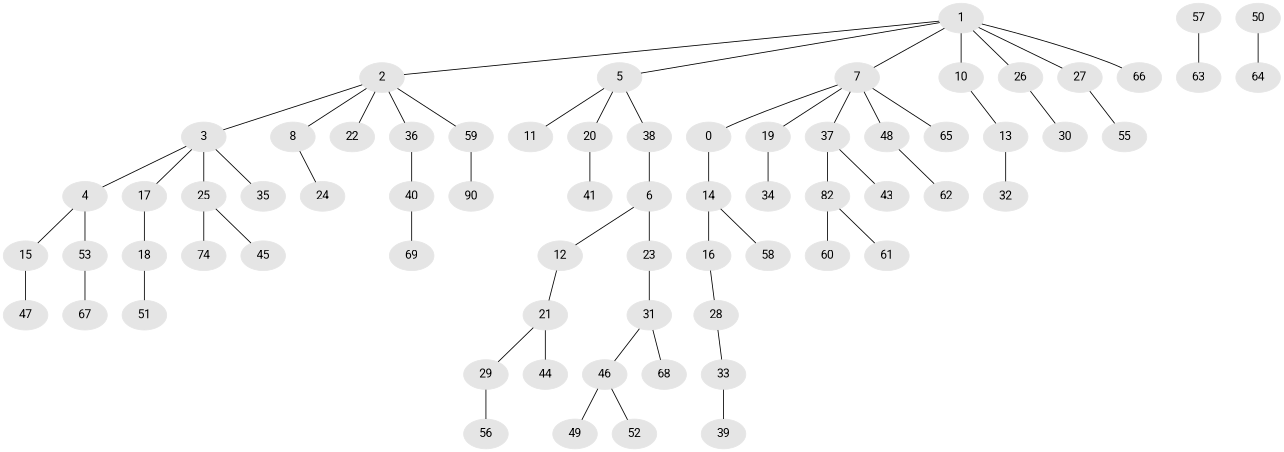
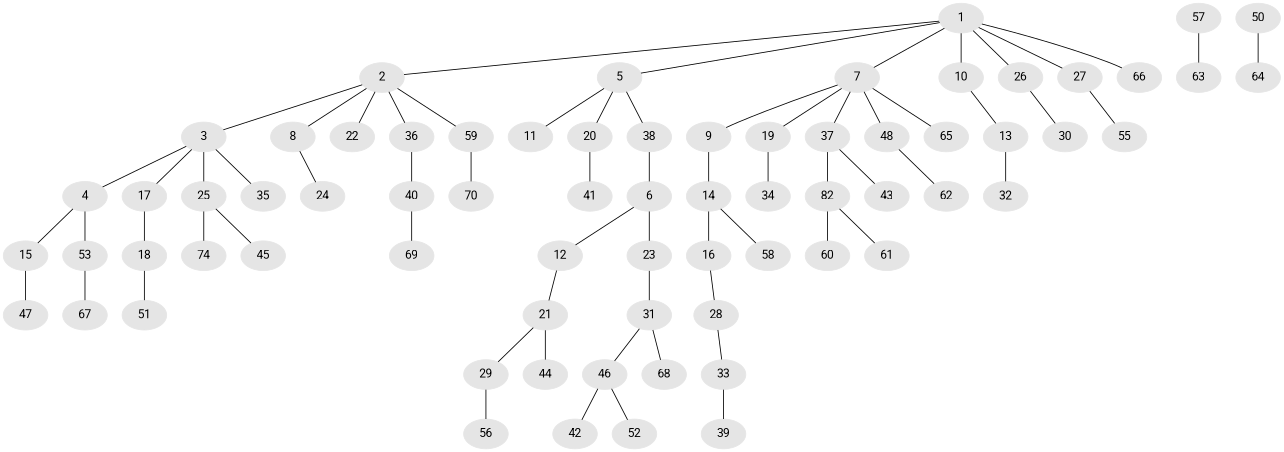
(709, 137) -> (709, 137)
(471, 196) -> (471, 196)
(575, 434) -> (575, 434)
